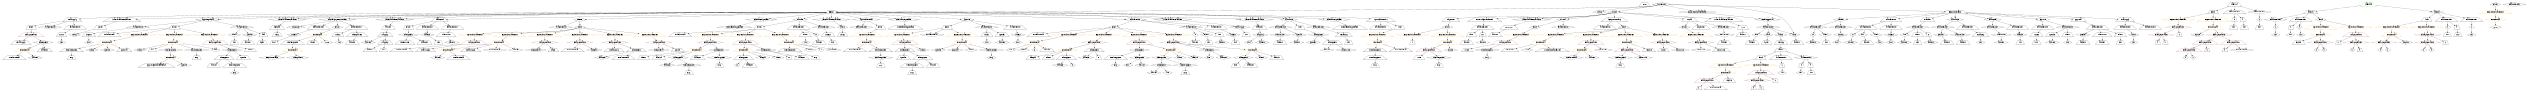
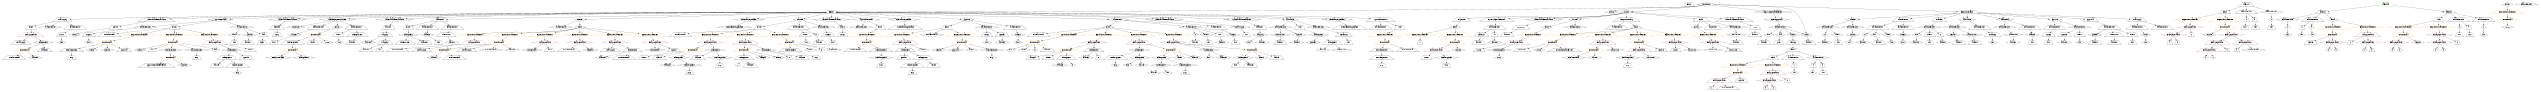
(337, 20) -> (337, 20)
(1472, 35) -> (1481, 35)
